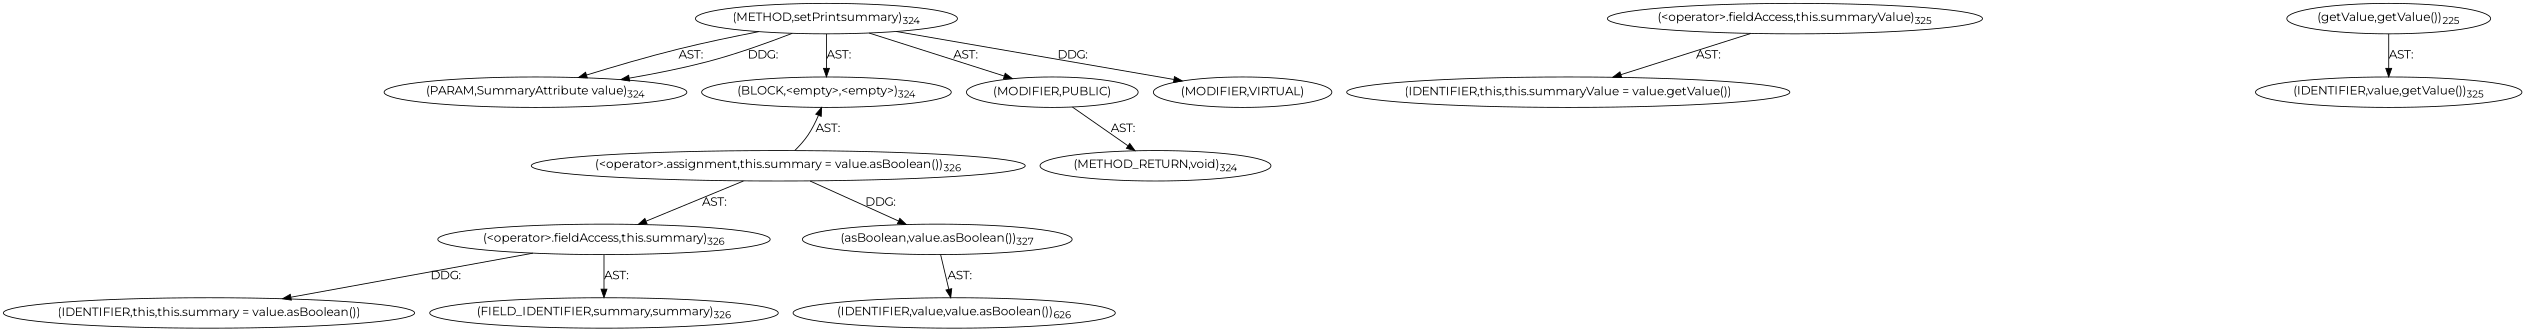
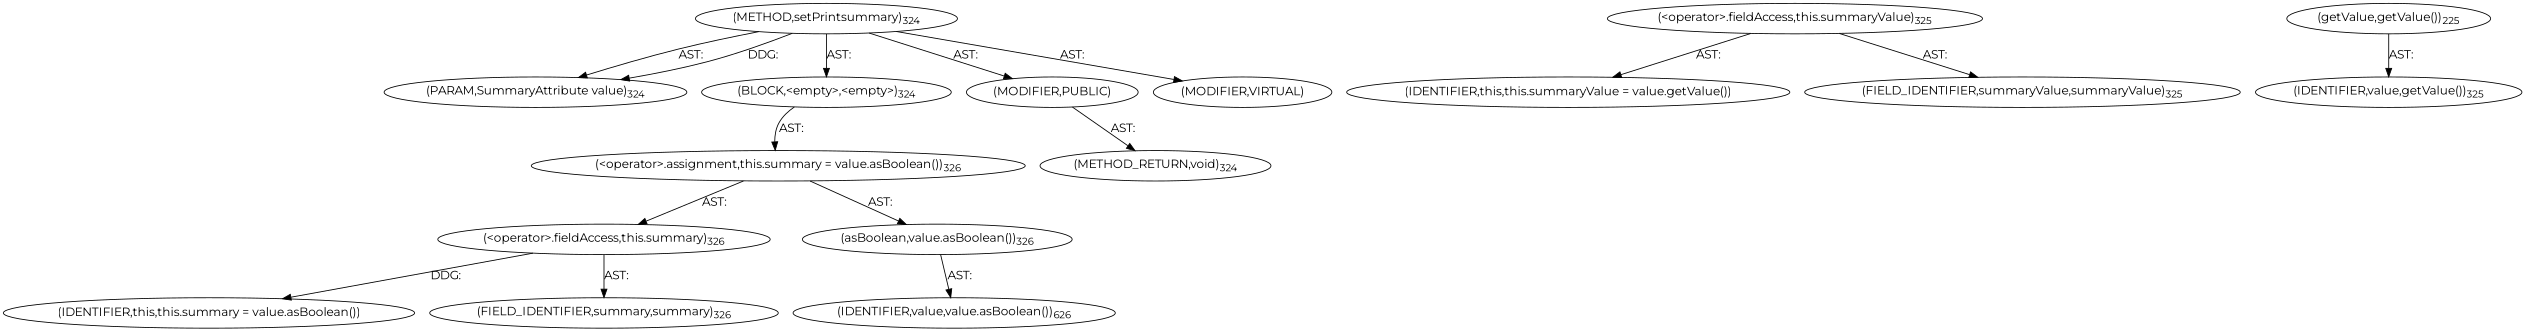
(1074, 55) -> (1074, 55)
none -> (2022, 92)
(809, 134) -> (780, 122)
(882, 203) -> (882, 203)
(1025, 238) -> (1025, 238)
